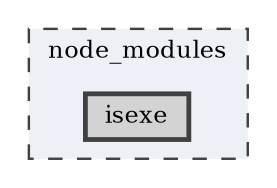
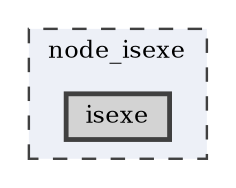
(138, 52) -> (118, 52)
